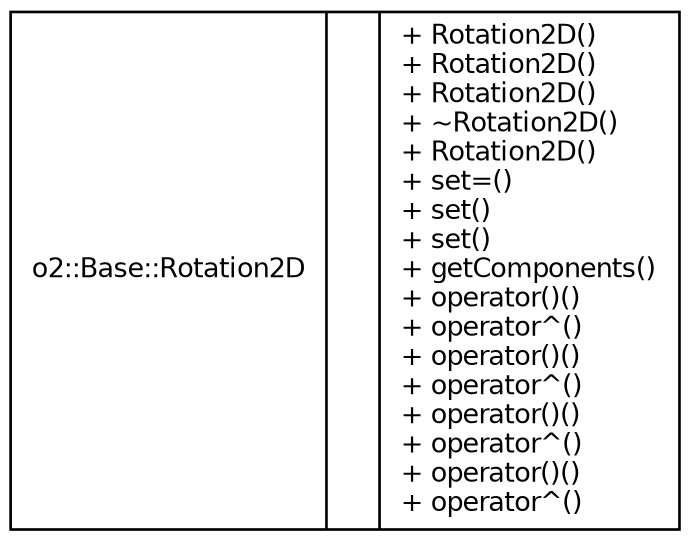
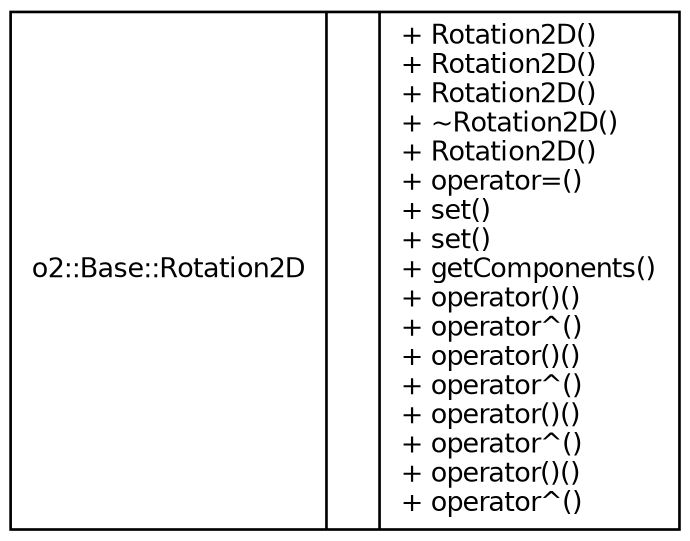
(458, 182) -> (492, 182)
